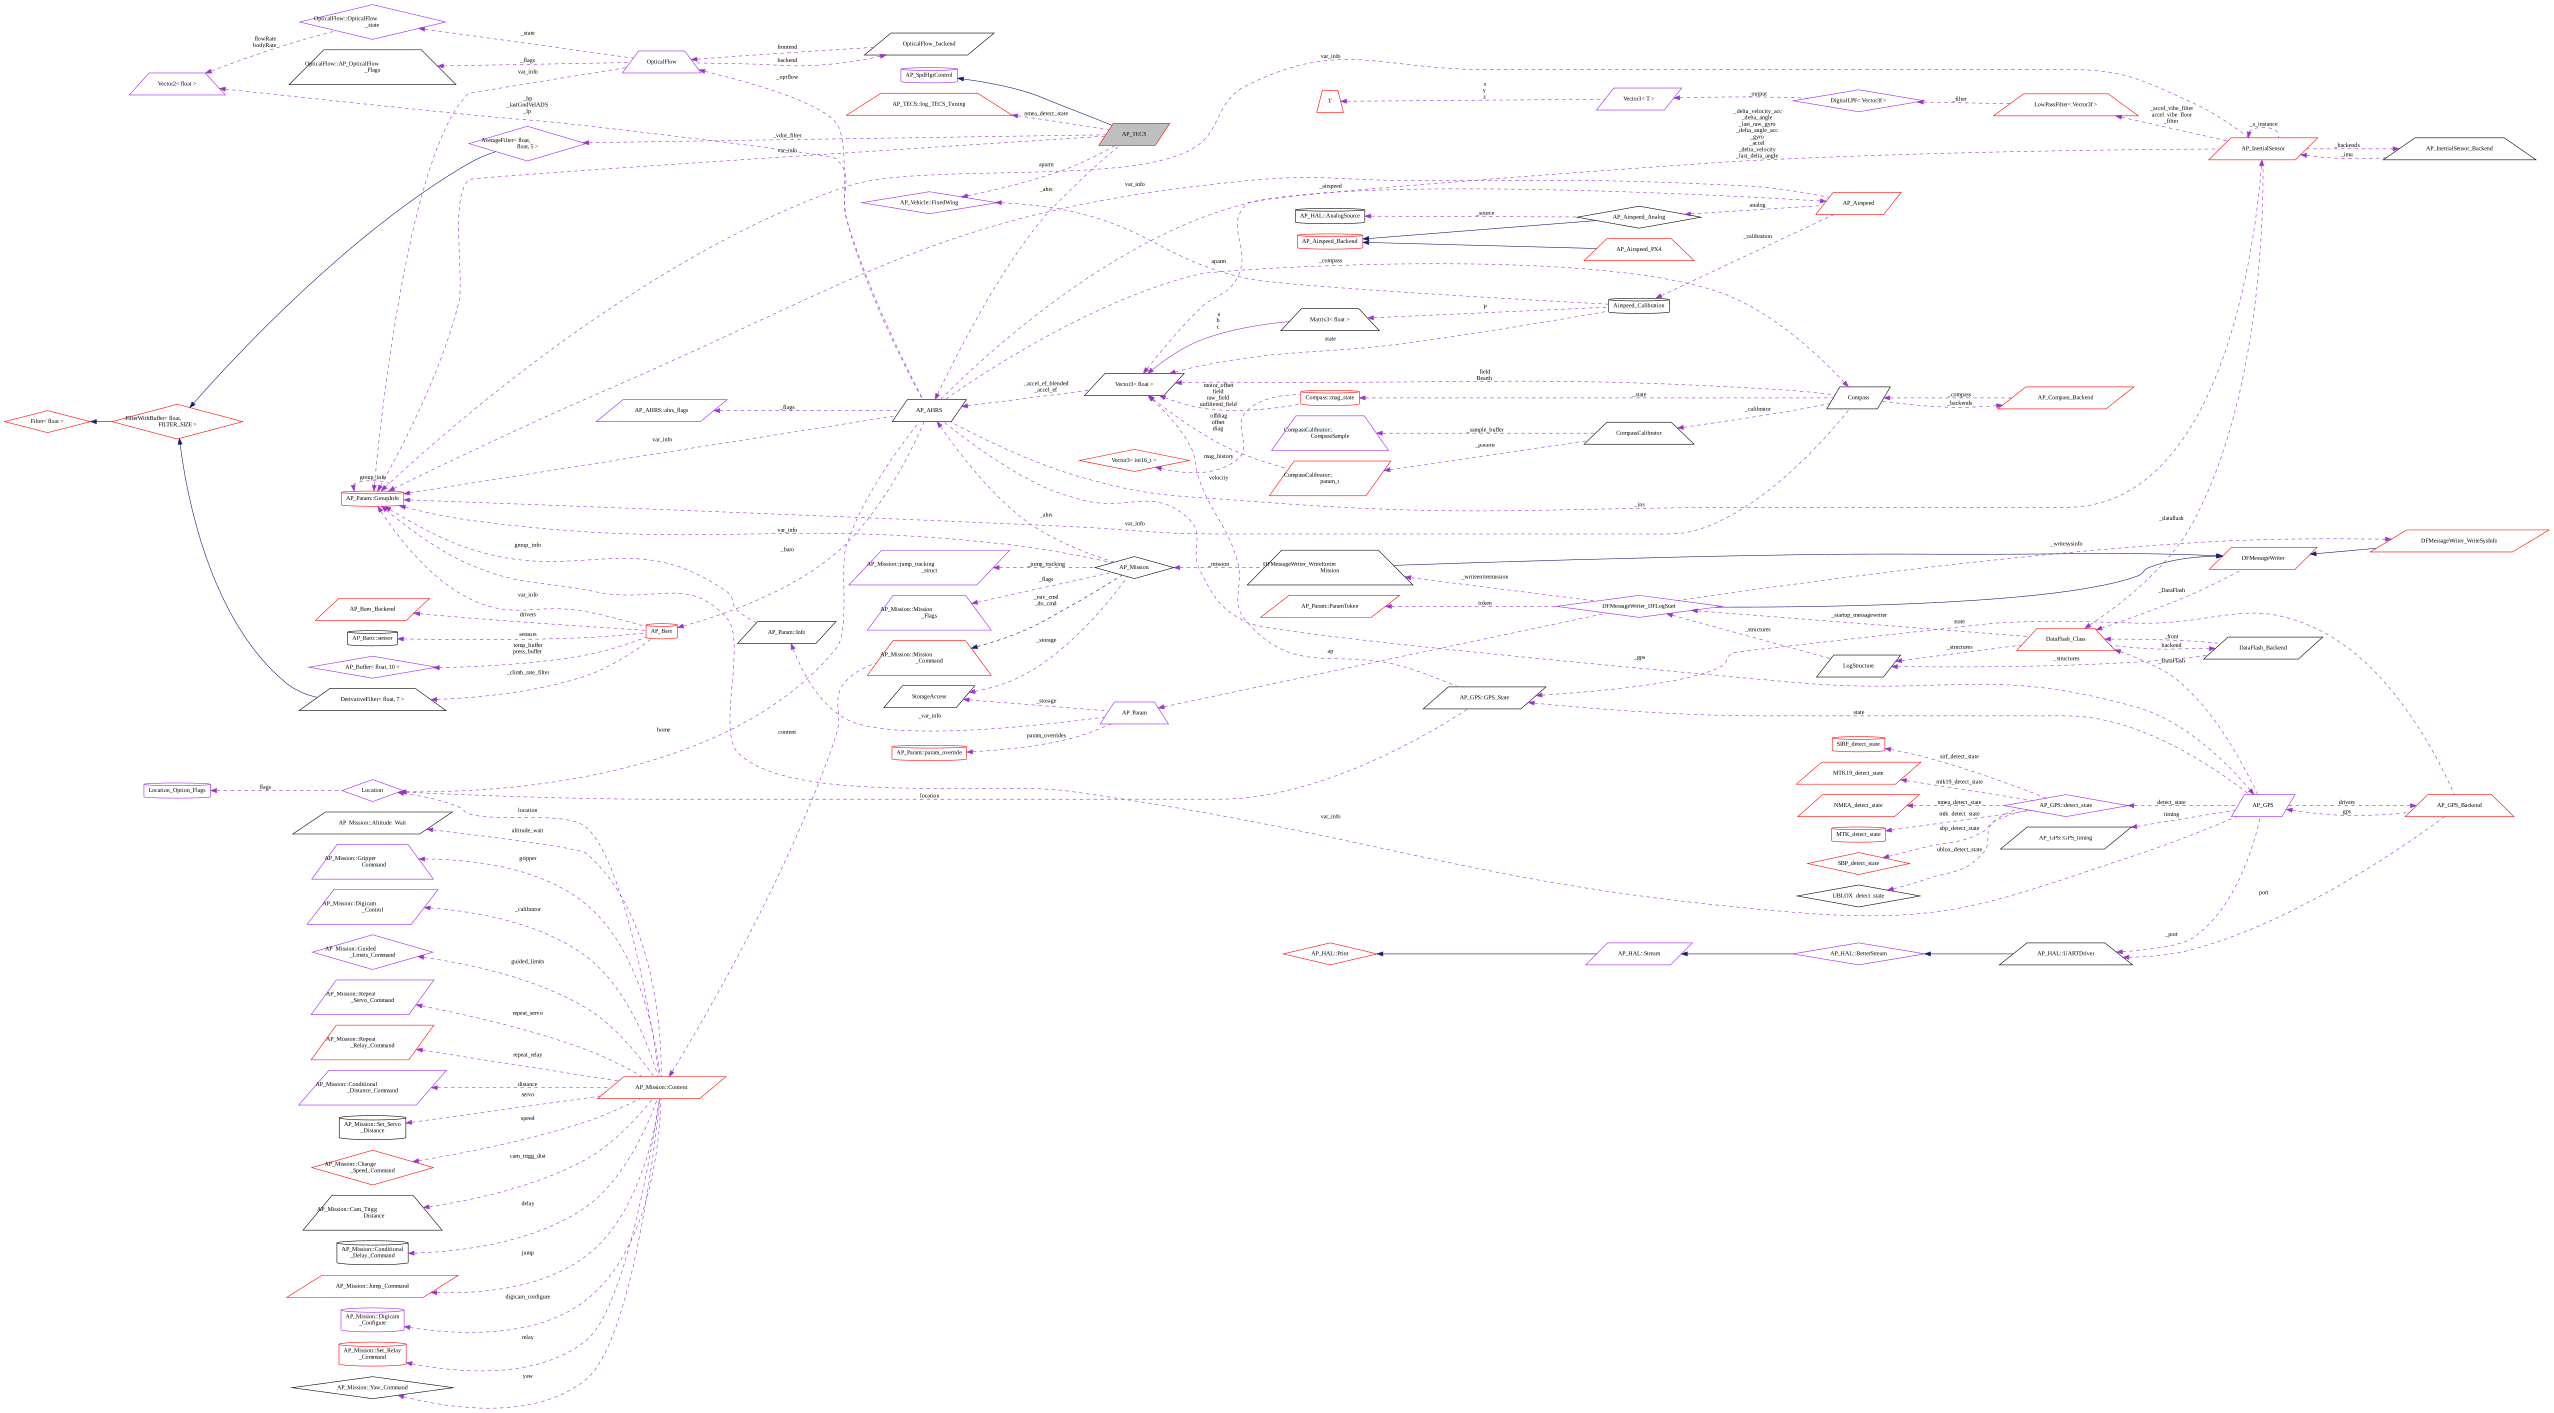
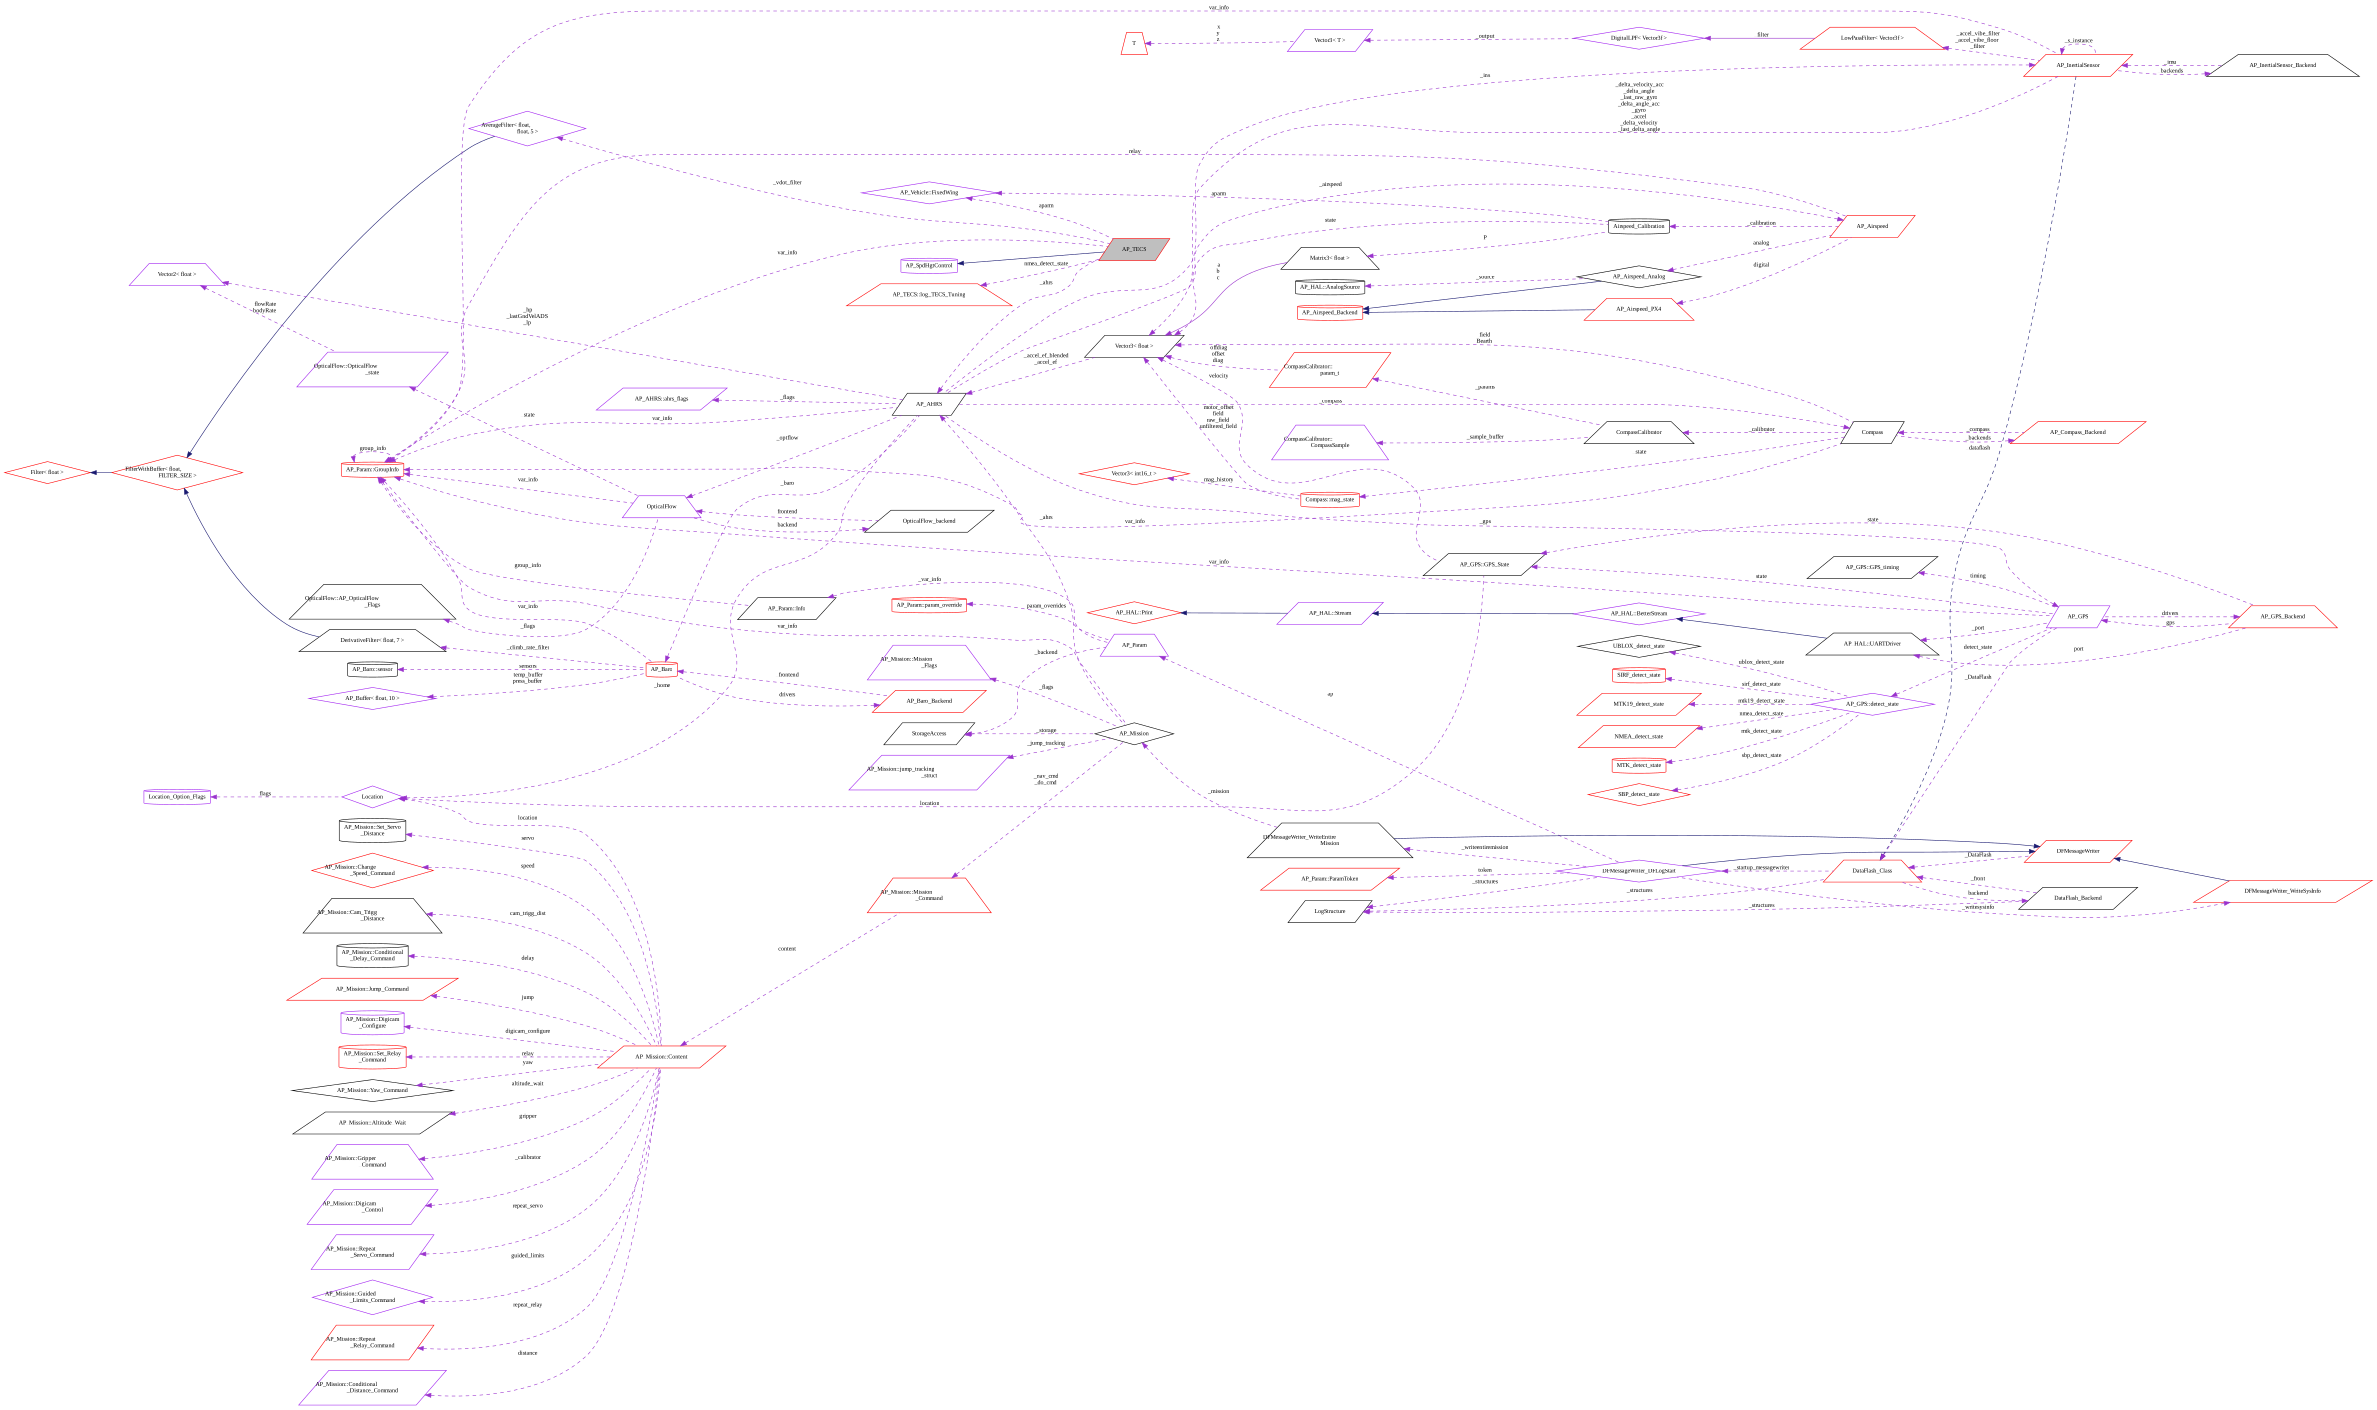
(373, 22) -> (373, 370)
(1967, 103) -> (1763, 38)
(1134, 184) -> (1134, 151)
none -> (1769, 276)
(2233, 417) -> (1993, 472)
(1052, 616) -> (1036, 811)
(1752, 637) -> (1487, 893)
none -> (786, 683)
(1046, 701) -> (1046, 652)
